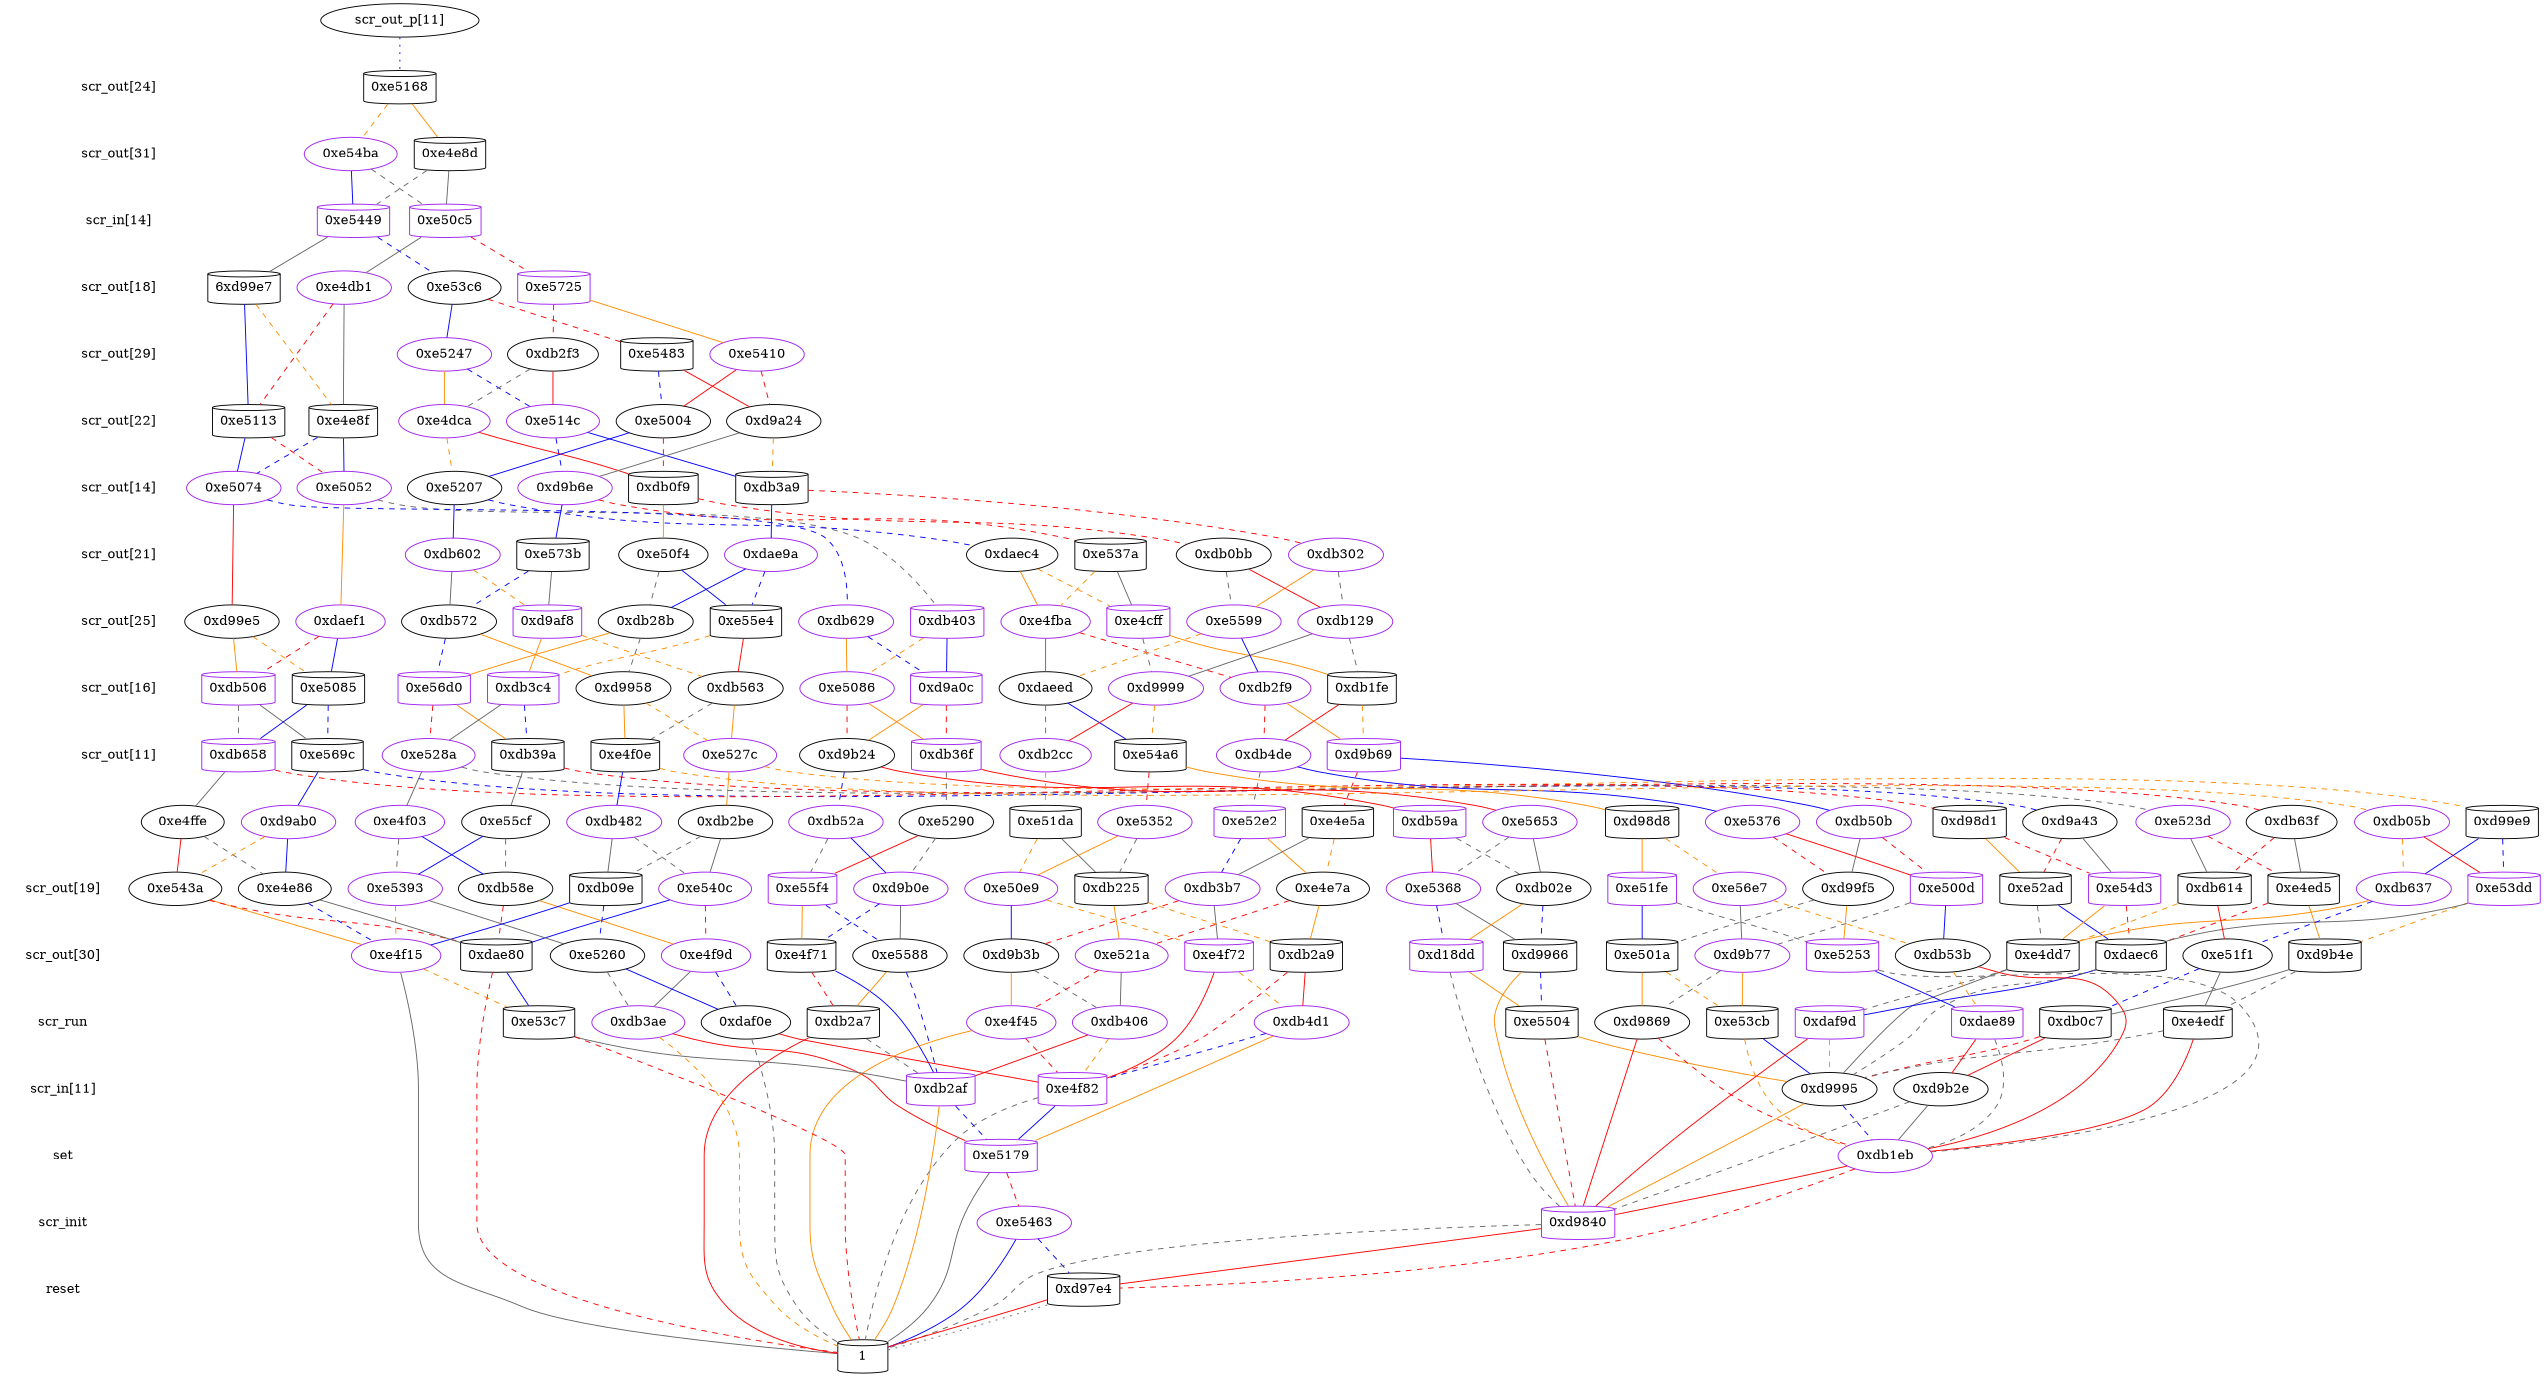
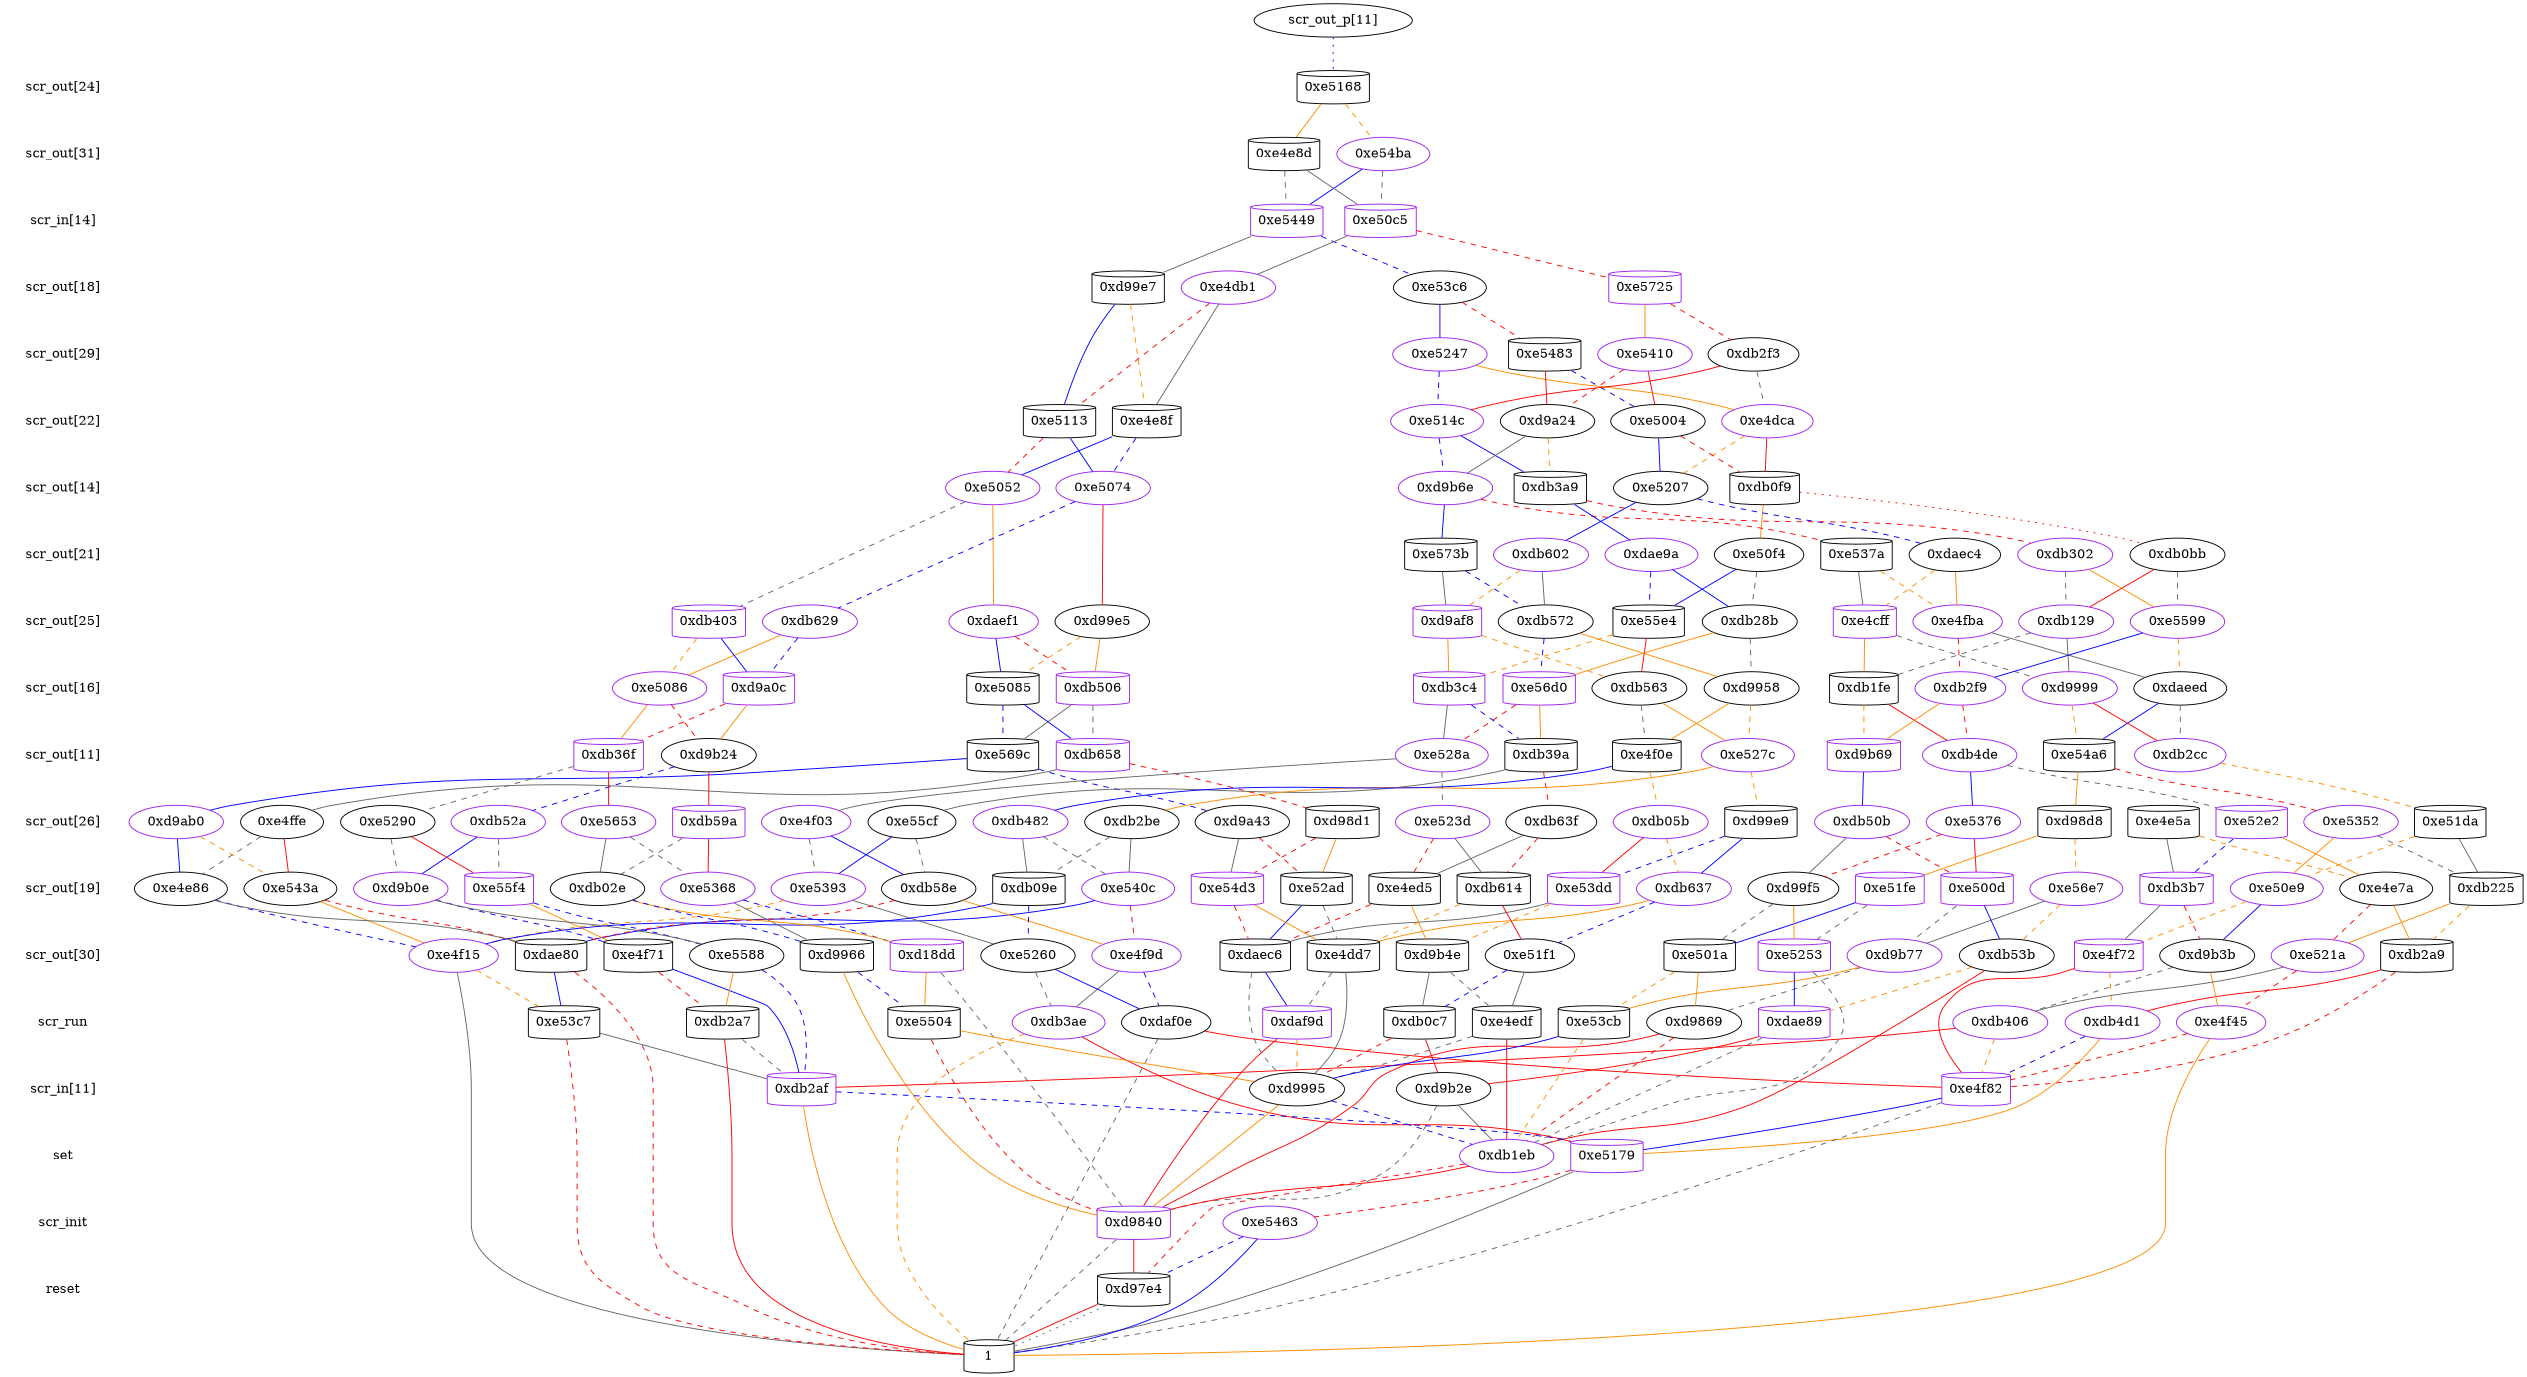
(244, 288) -> (1128, 288)
(1028, 525) -> (1972, 513)
(1351, 789) -> none
none -> (63, 822)
(1213, 889) -> (2177, 889)
